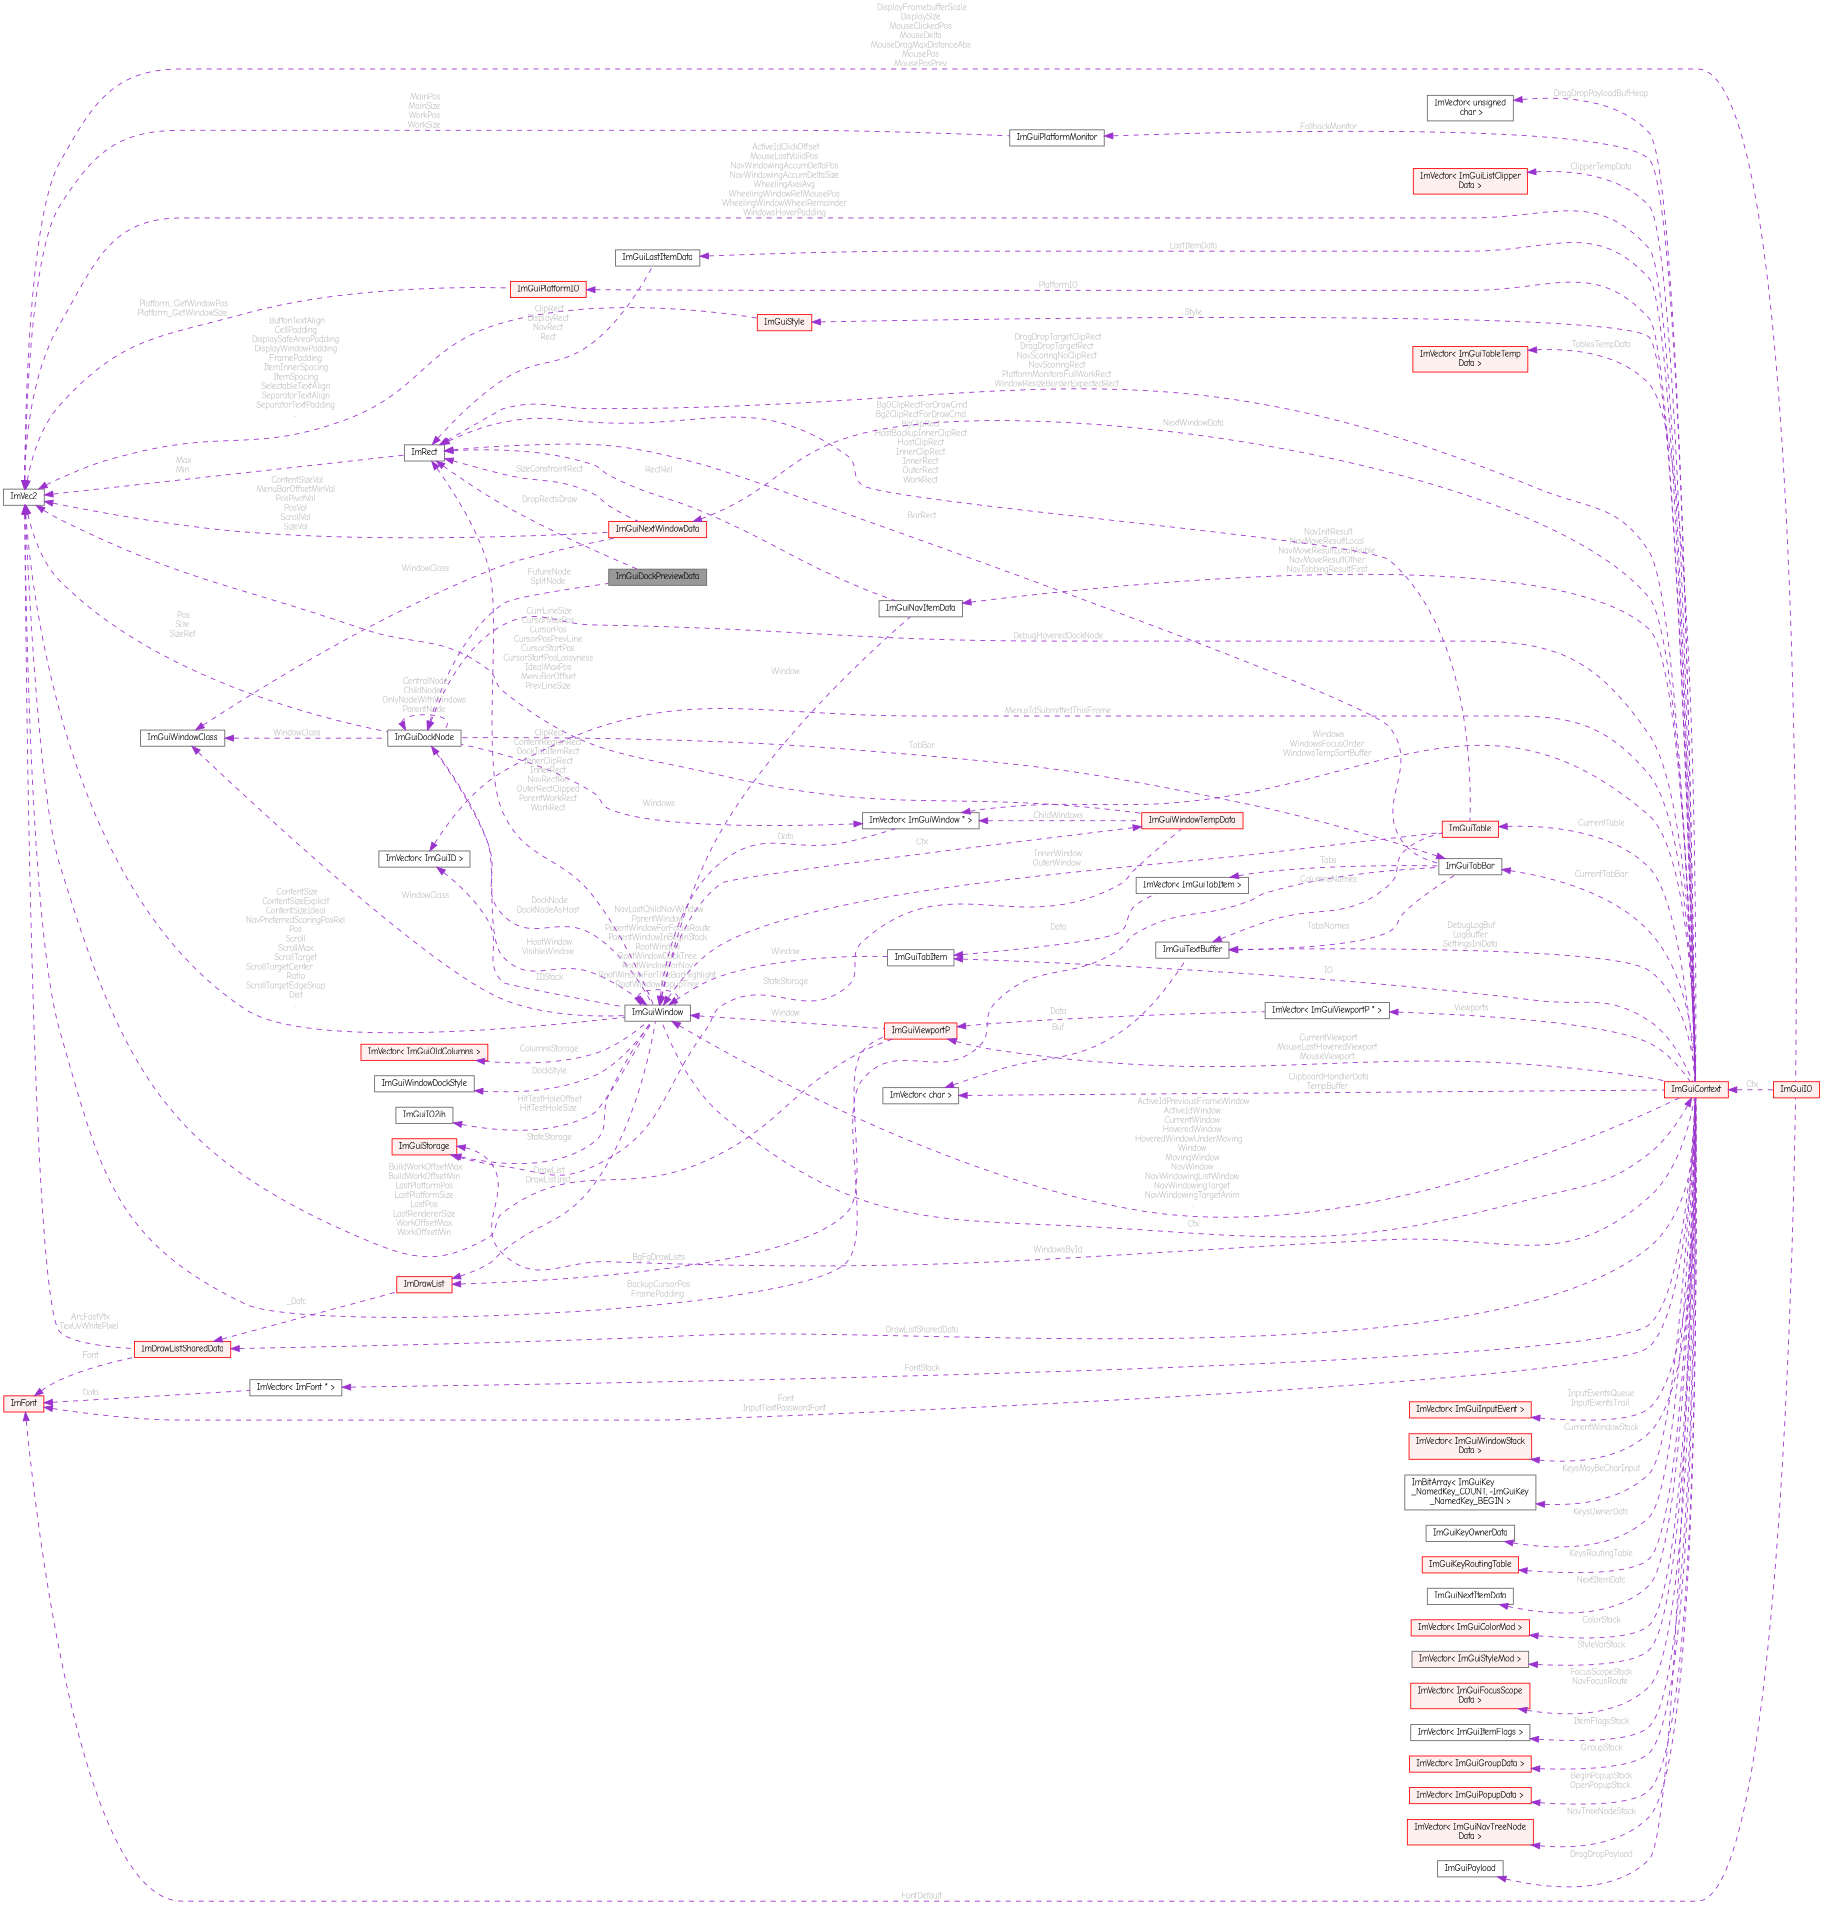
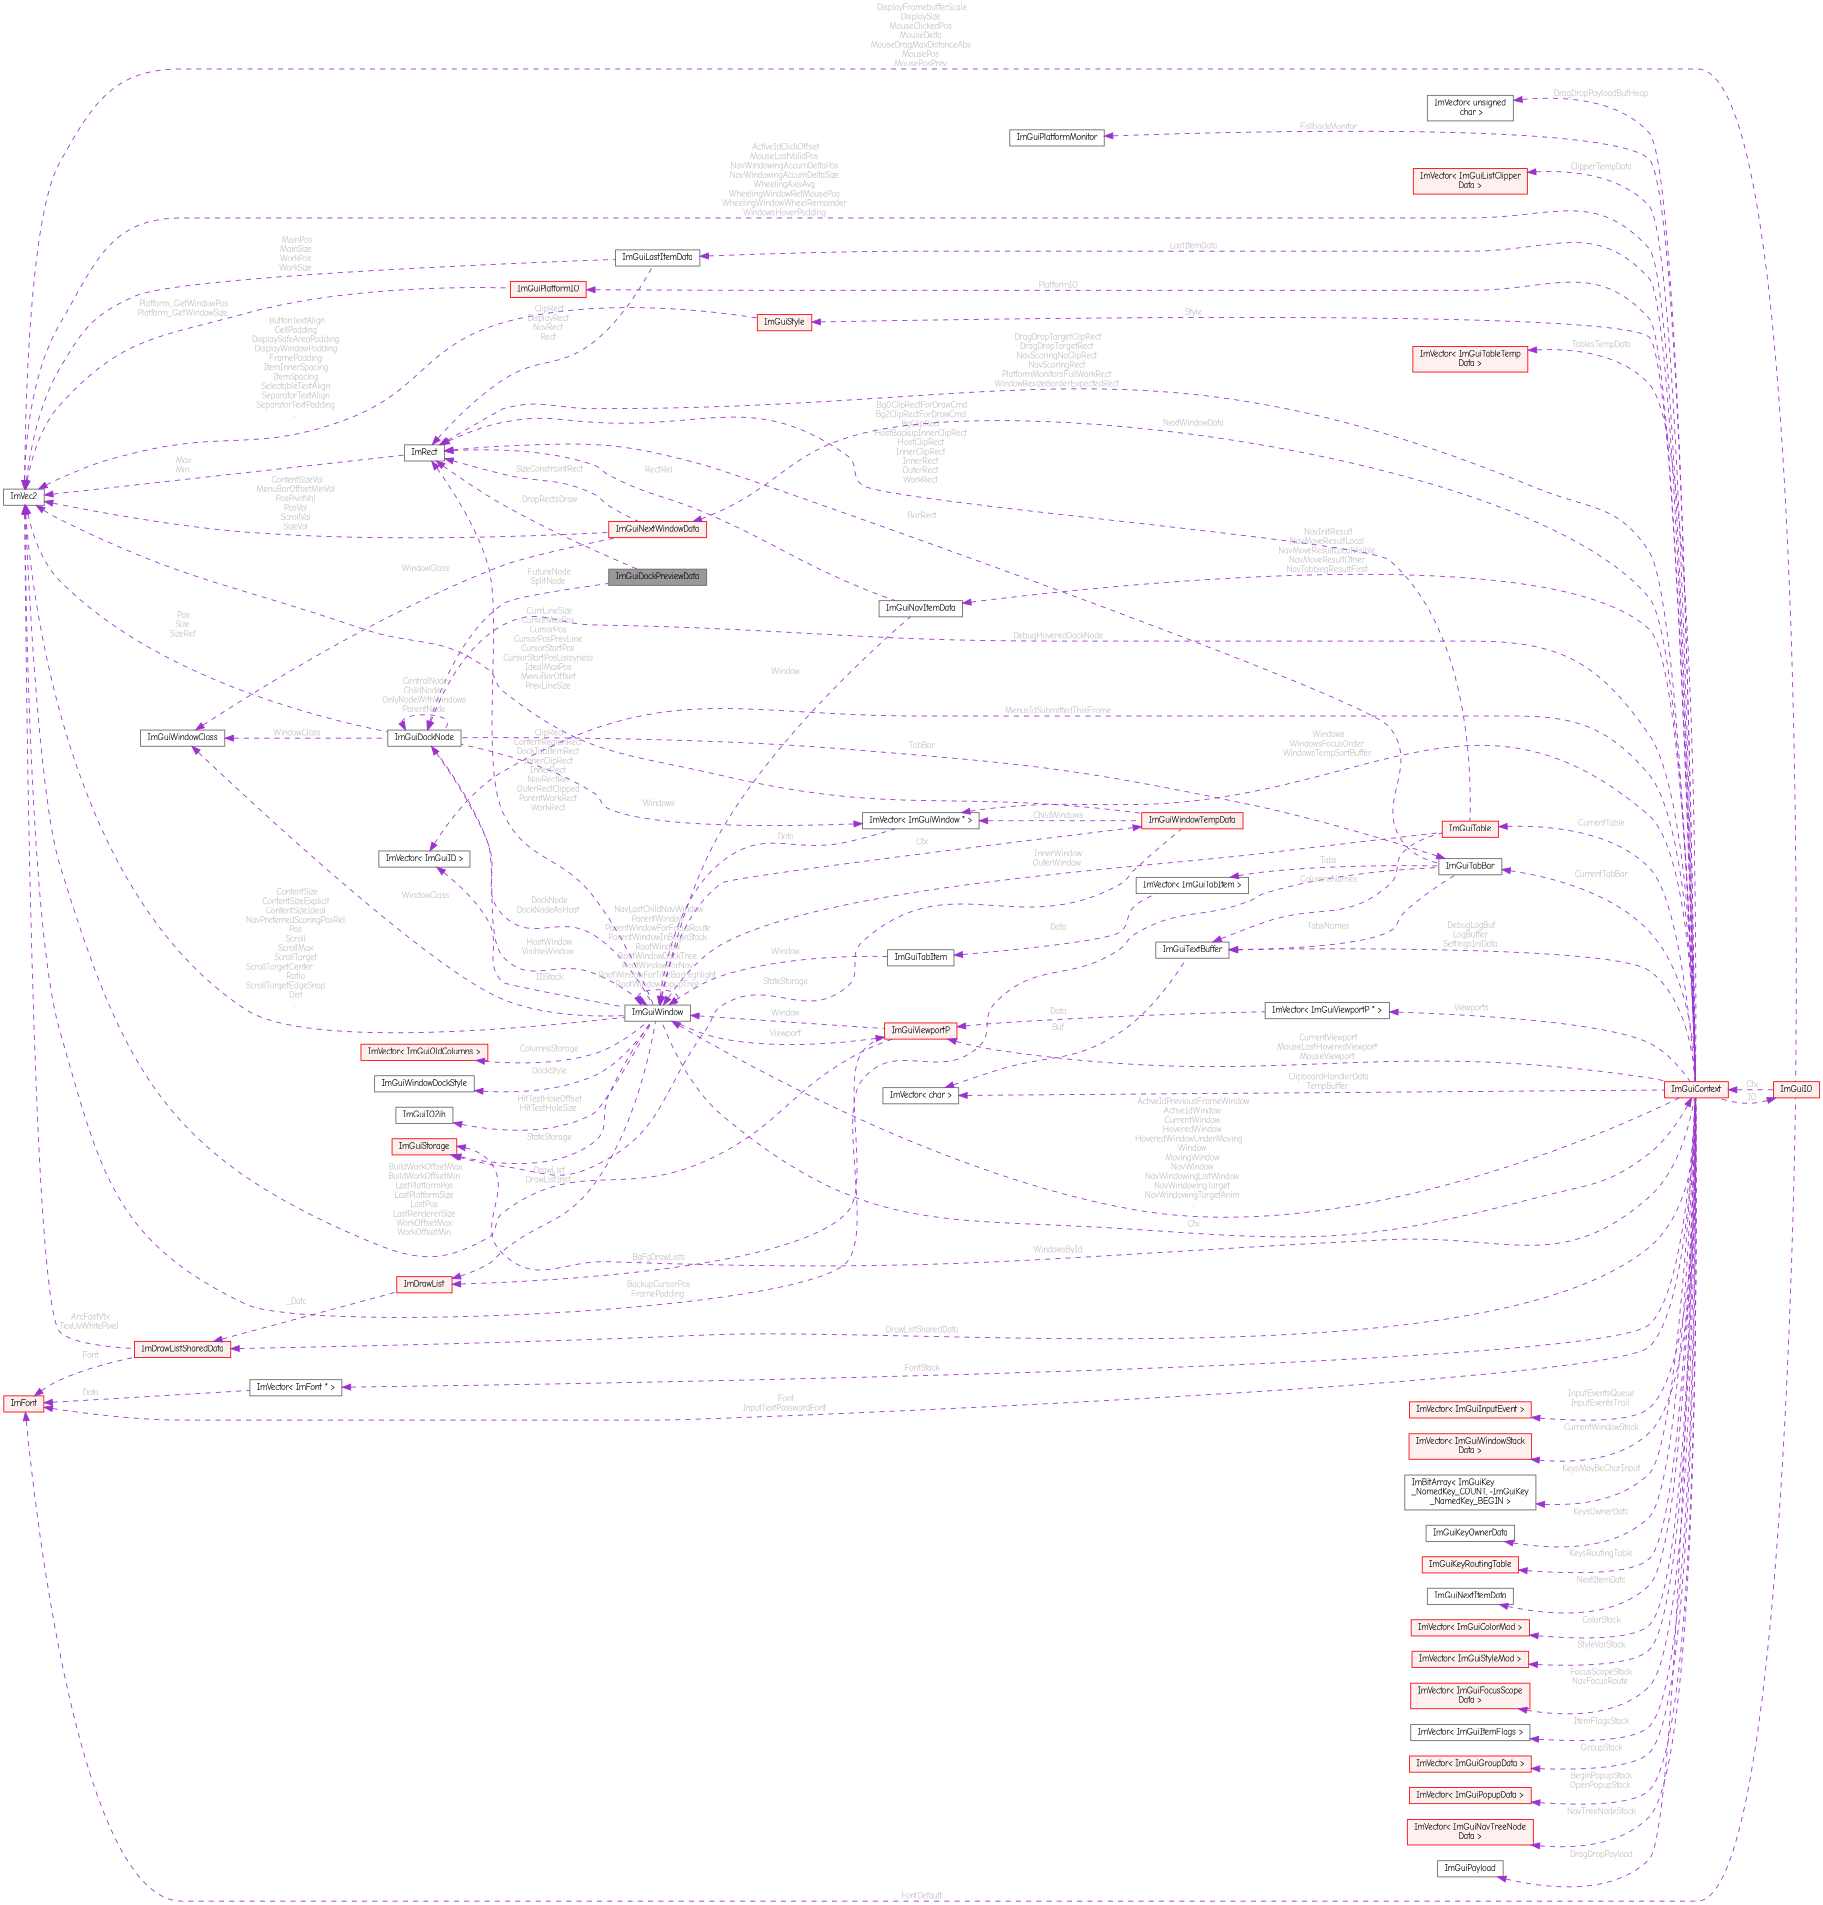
(380, 130) -> (262, 278)
(1346, 981) -> (1742, 1103)
none -> (773, 1044)
(1470, 1659) -> (1470, 1659)
